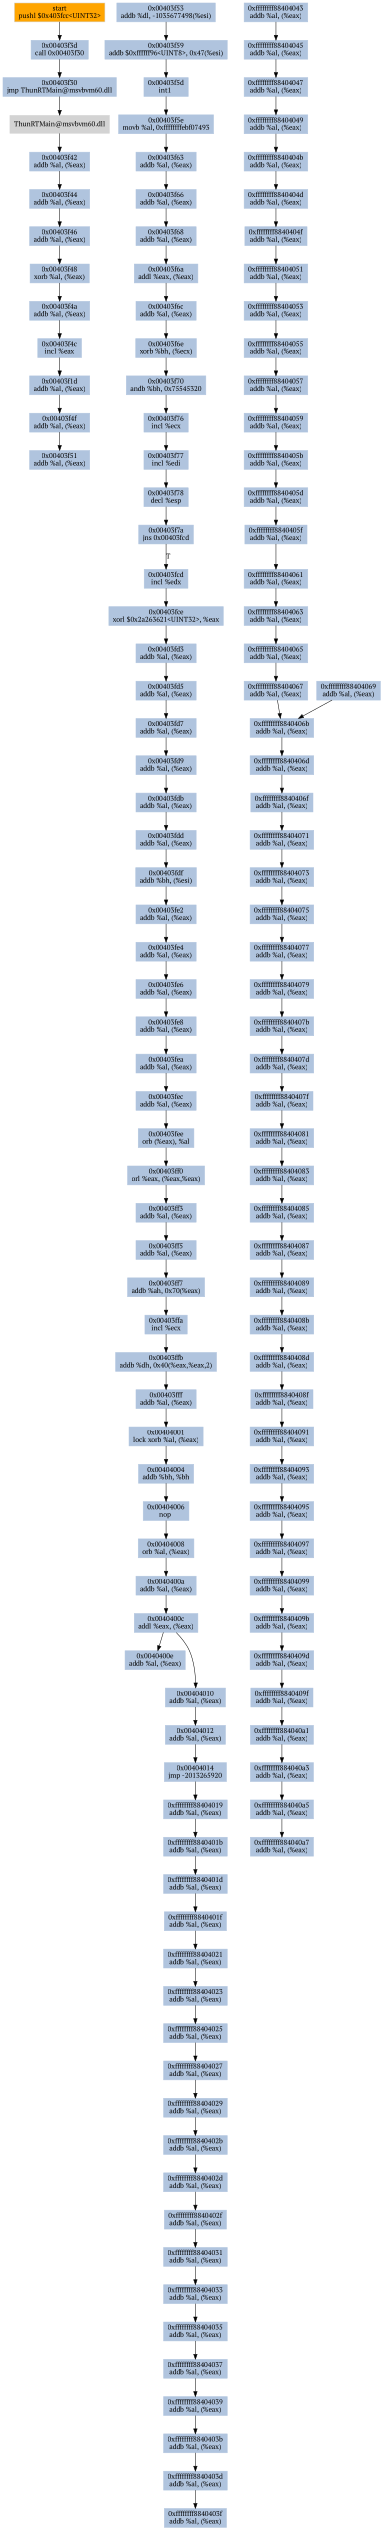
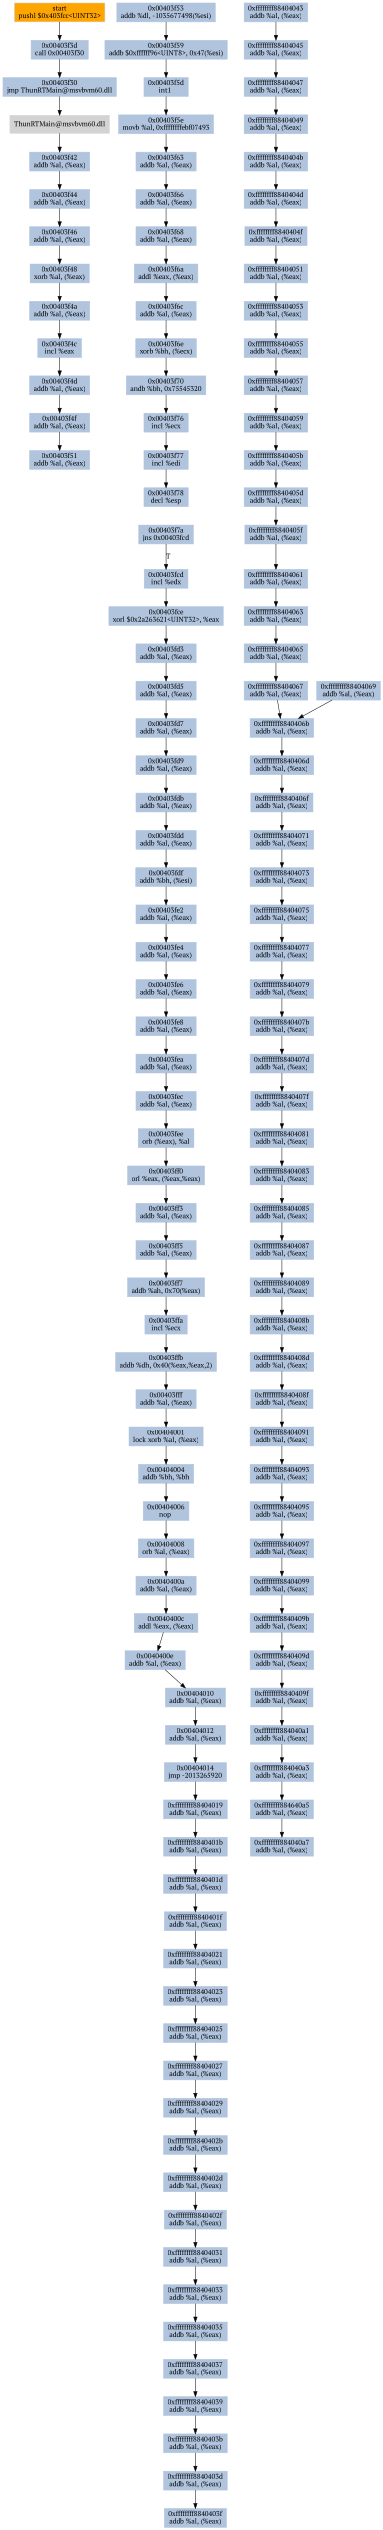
(60, 385) -> (60, 385)
(166, 513) -> none
(191, 1656) -> (173, 1677)
(282, 1809) -> (282, 1809)
